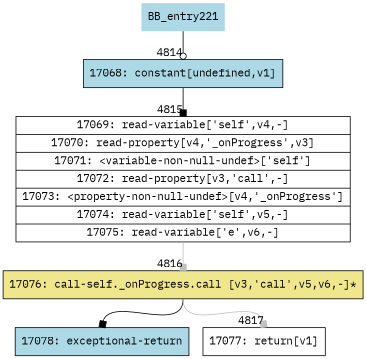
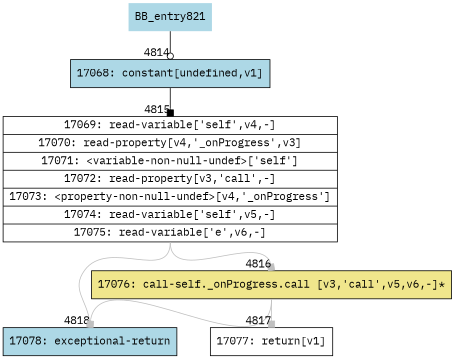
(183, 17) -> (170, 17)
none -> (104, 259)
(146, 314) -> (184, 314)
